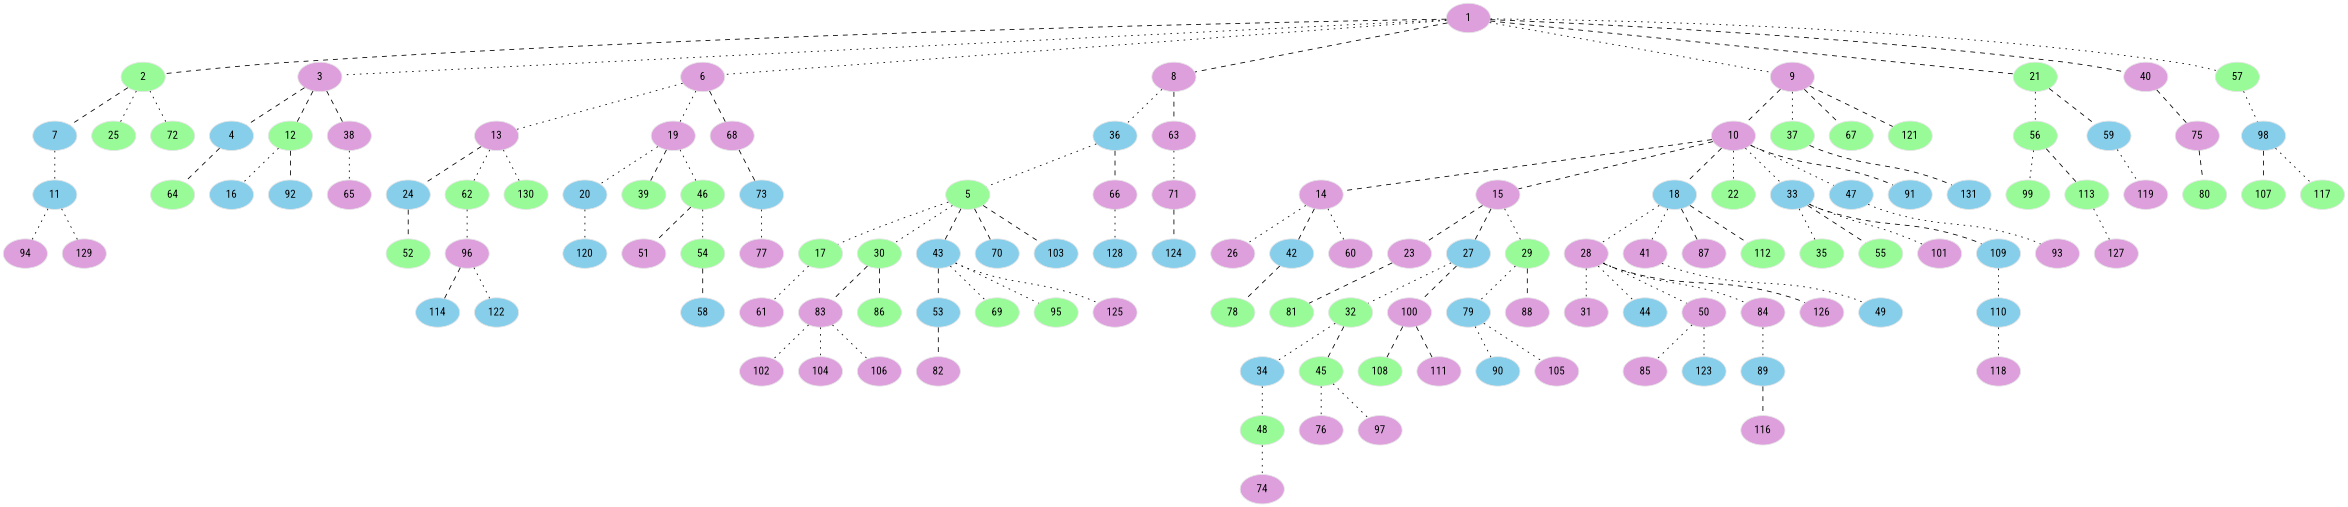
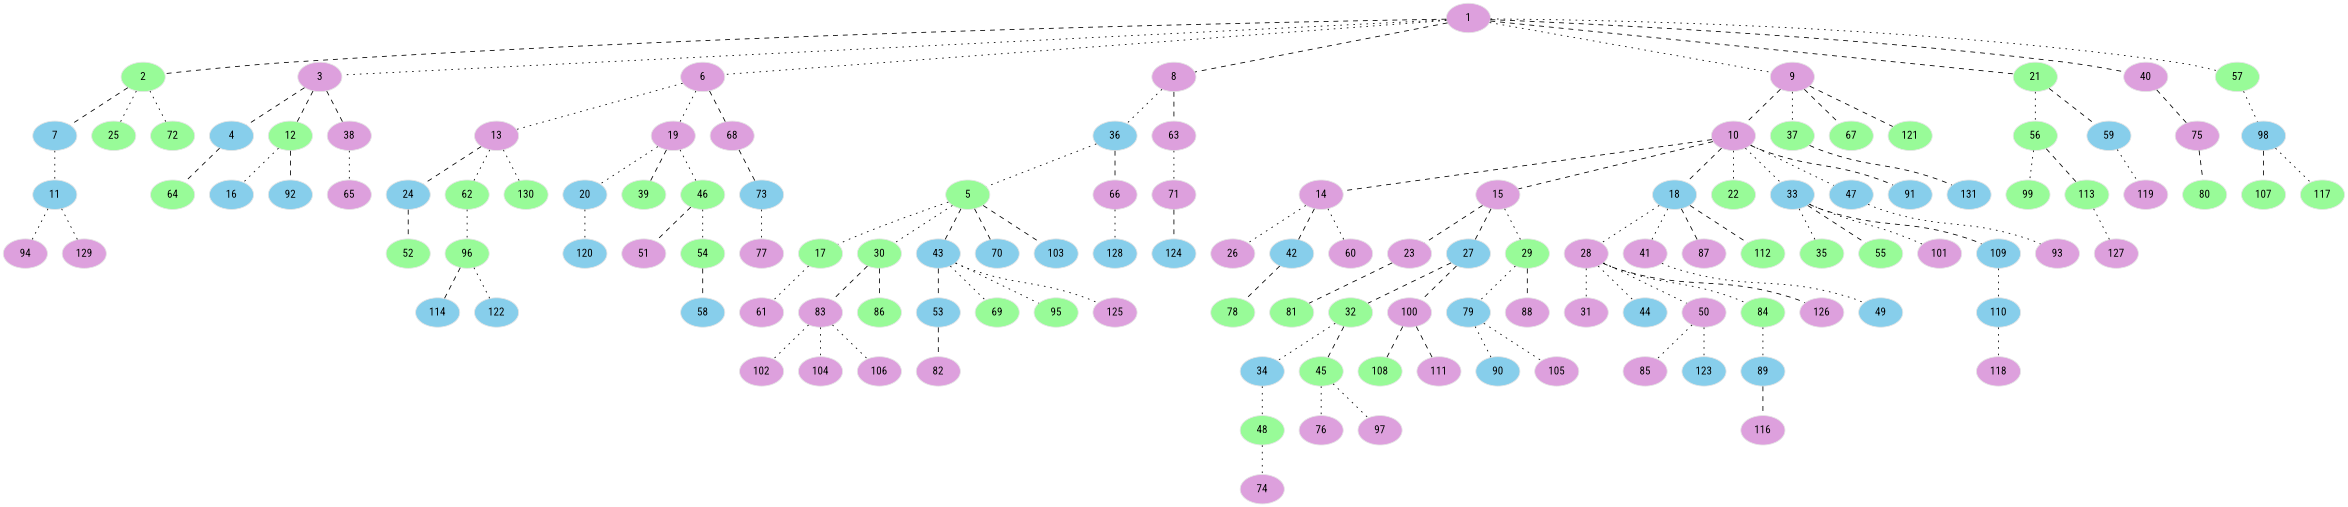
(467, 254) -> (467, 254)
(1410, 283) -> (1410, 283)
(1763, 312) -> (1763, 312)
